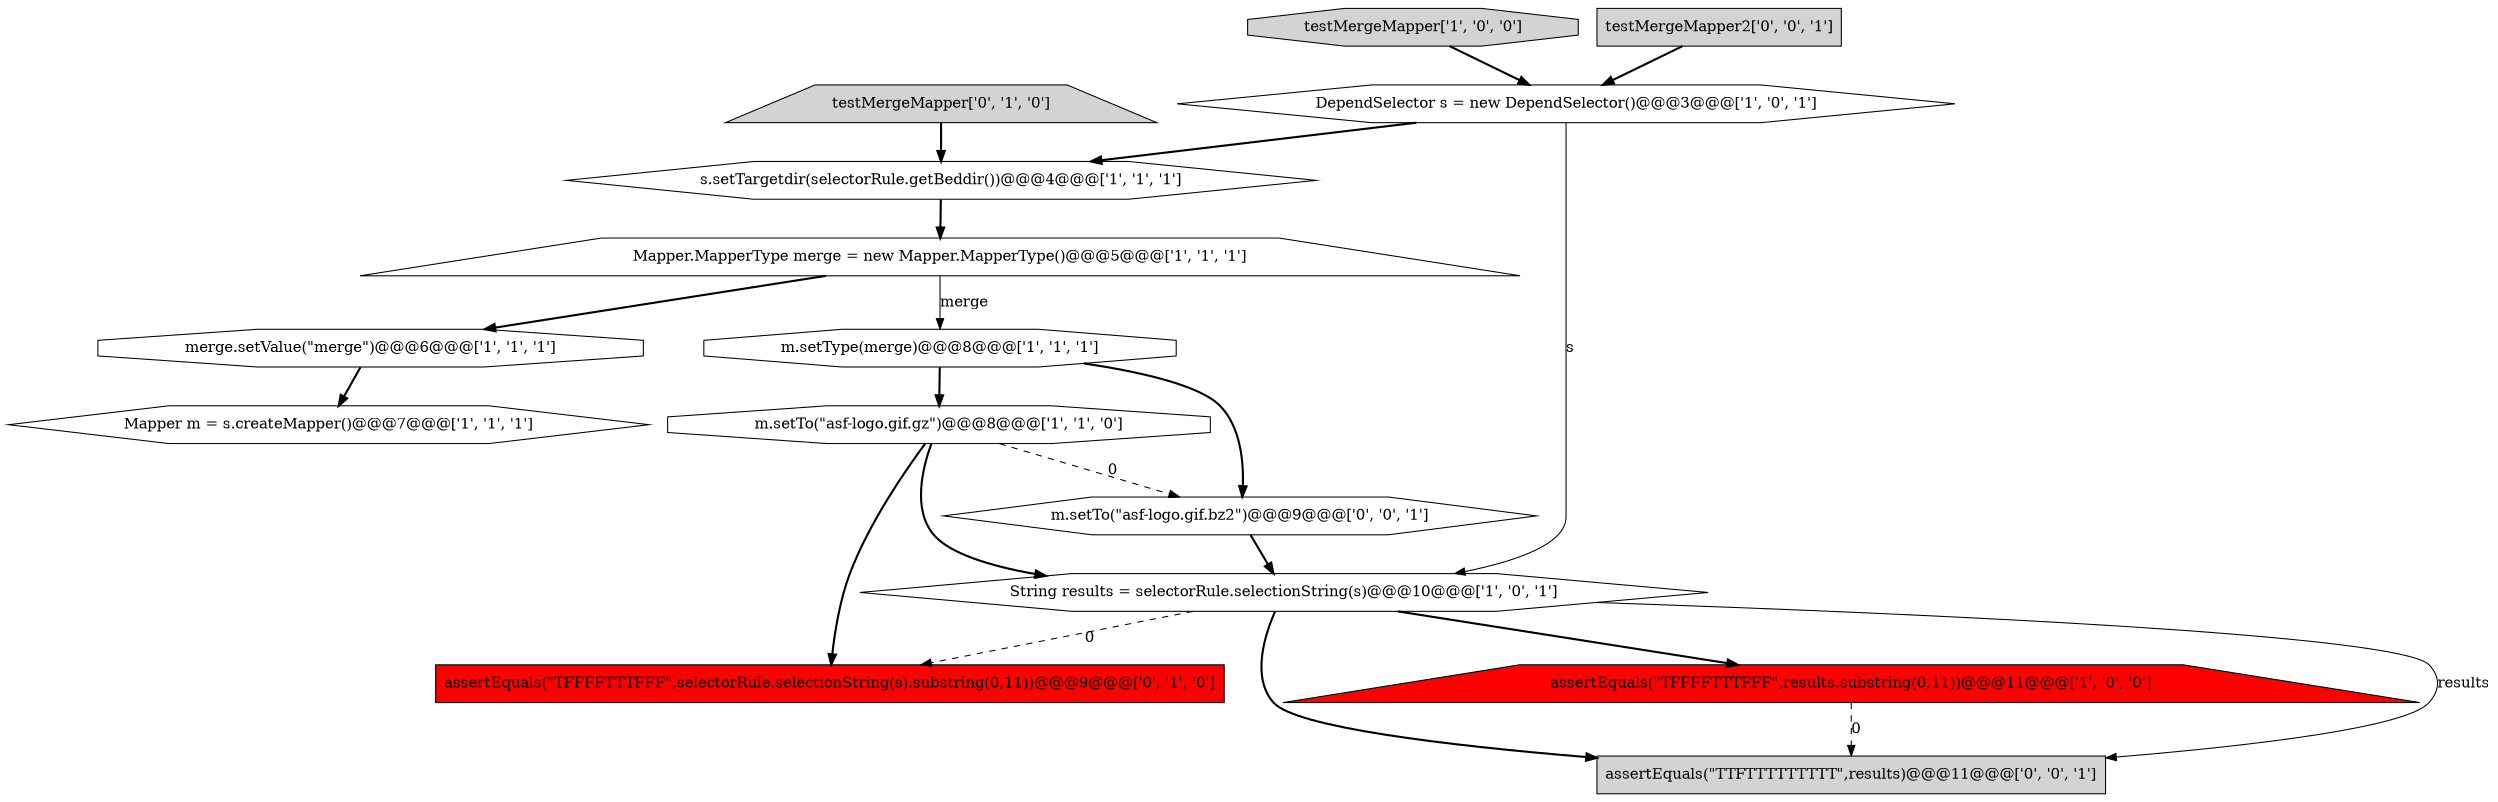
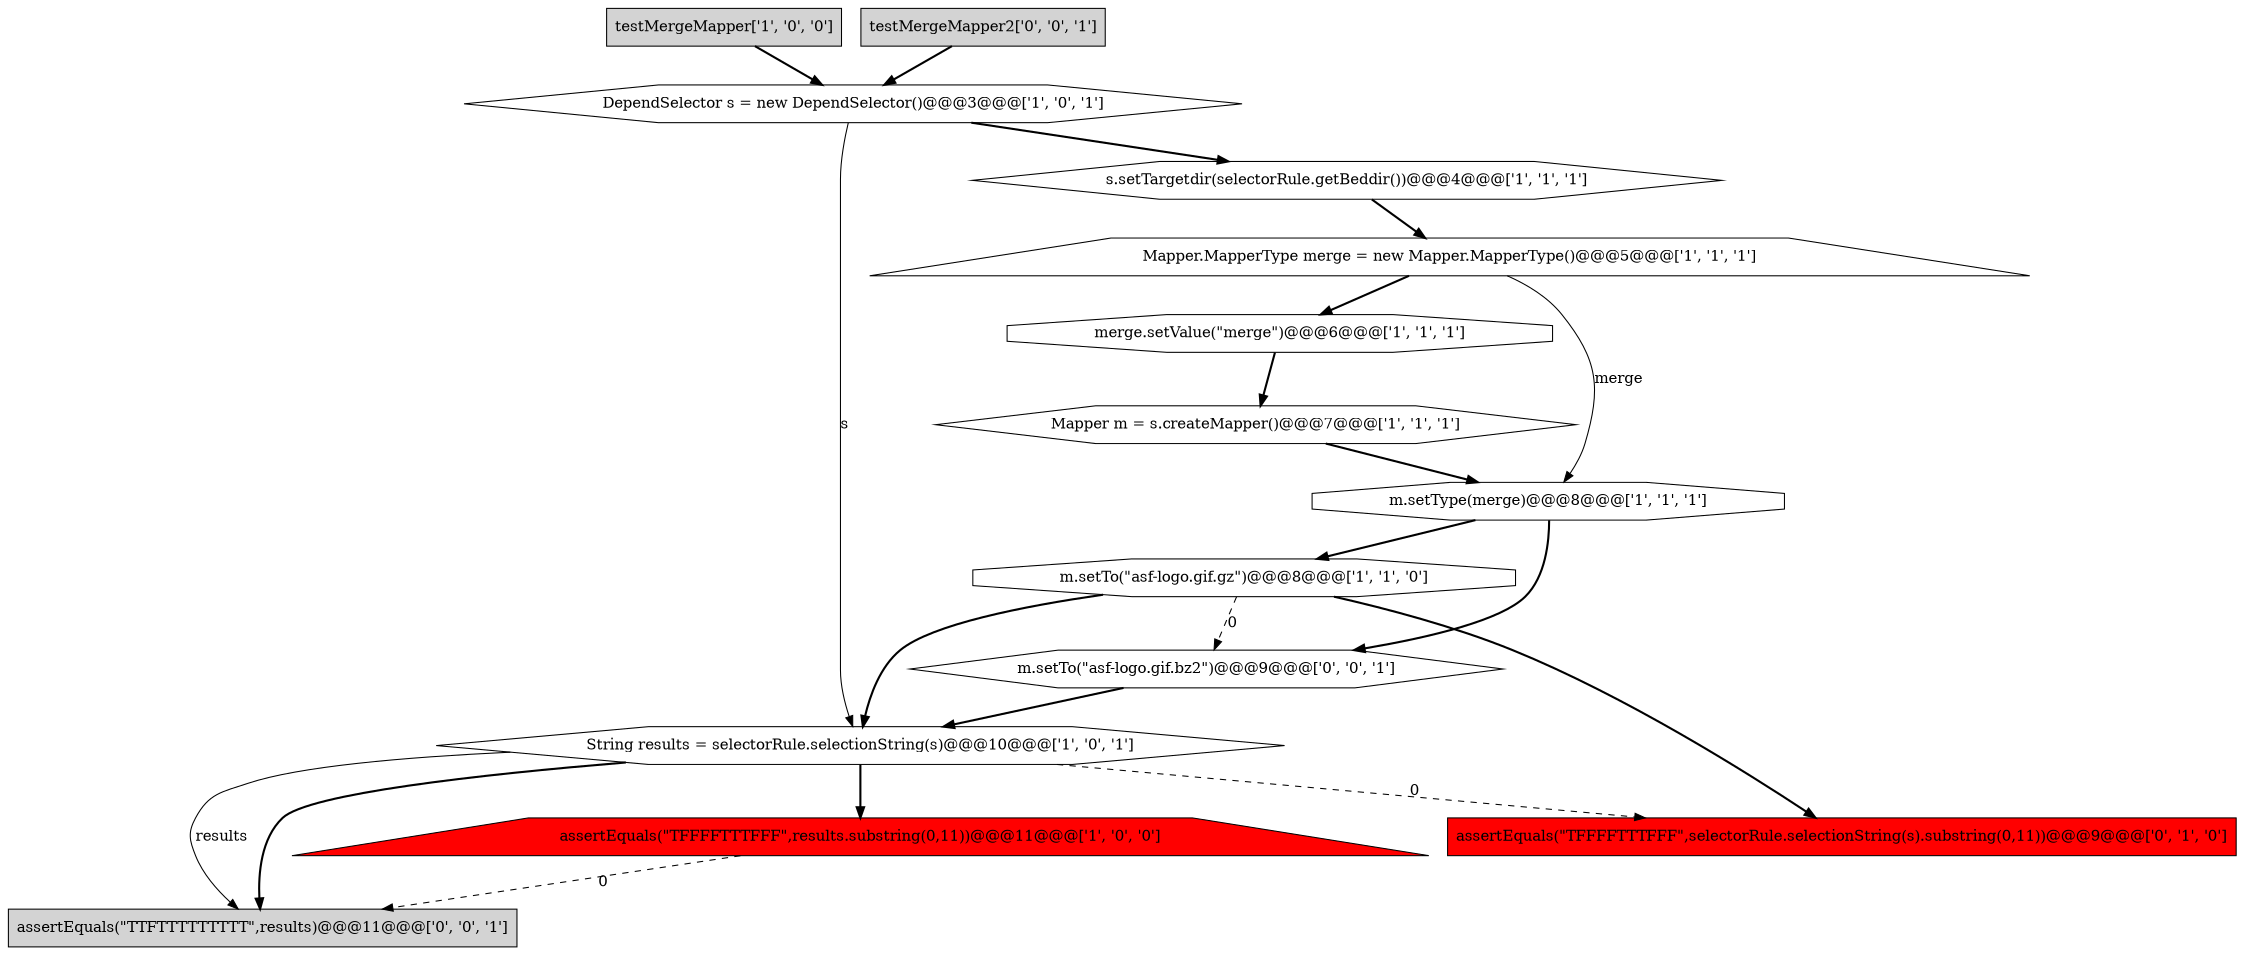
(1413, 27) -> (724, 27)
(941, 104) -> none
none -> (1397, 462)
